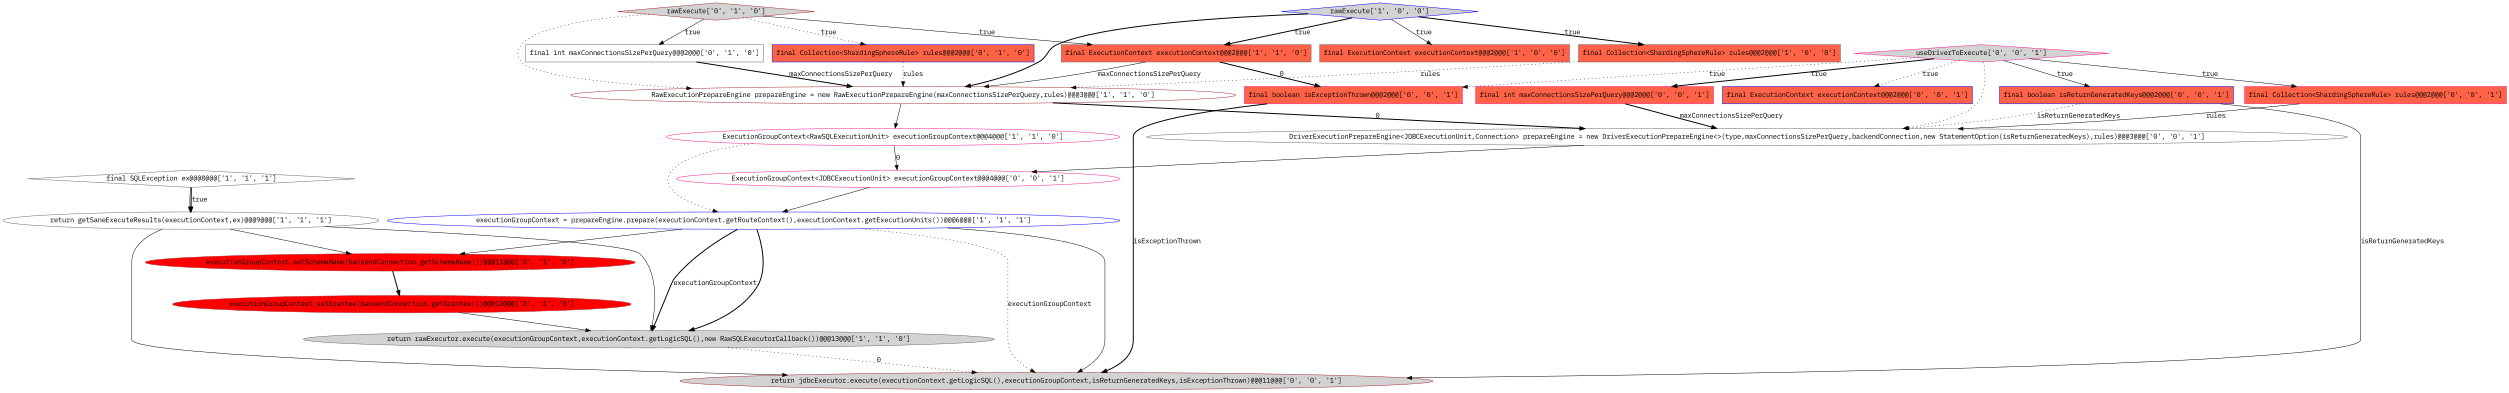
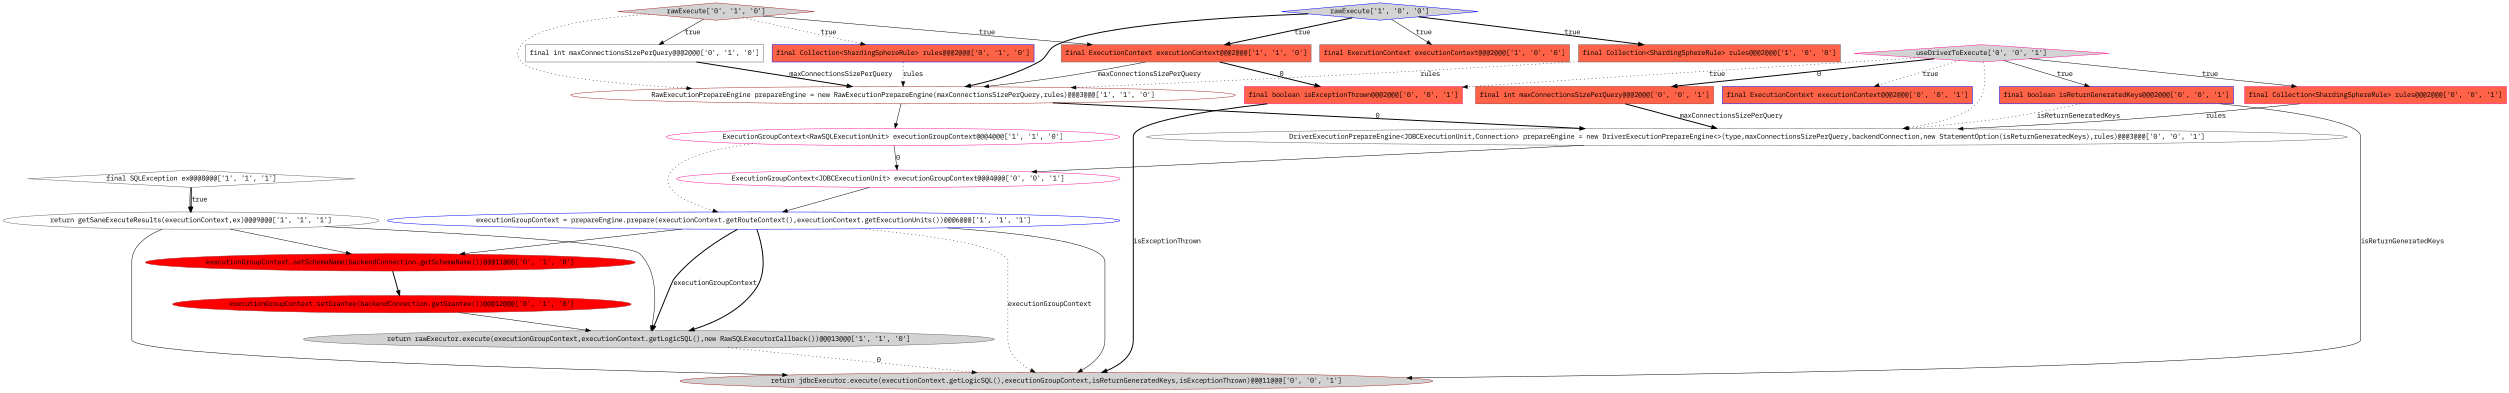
(1819, 74) -> (1819, 74)
(1595, 95) -> (1595, 95)
